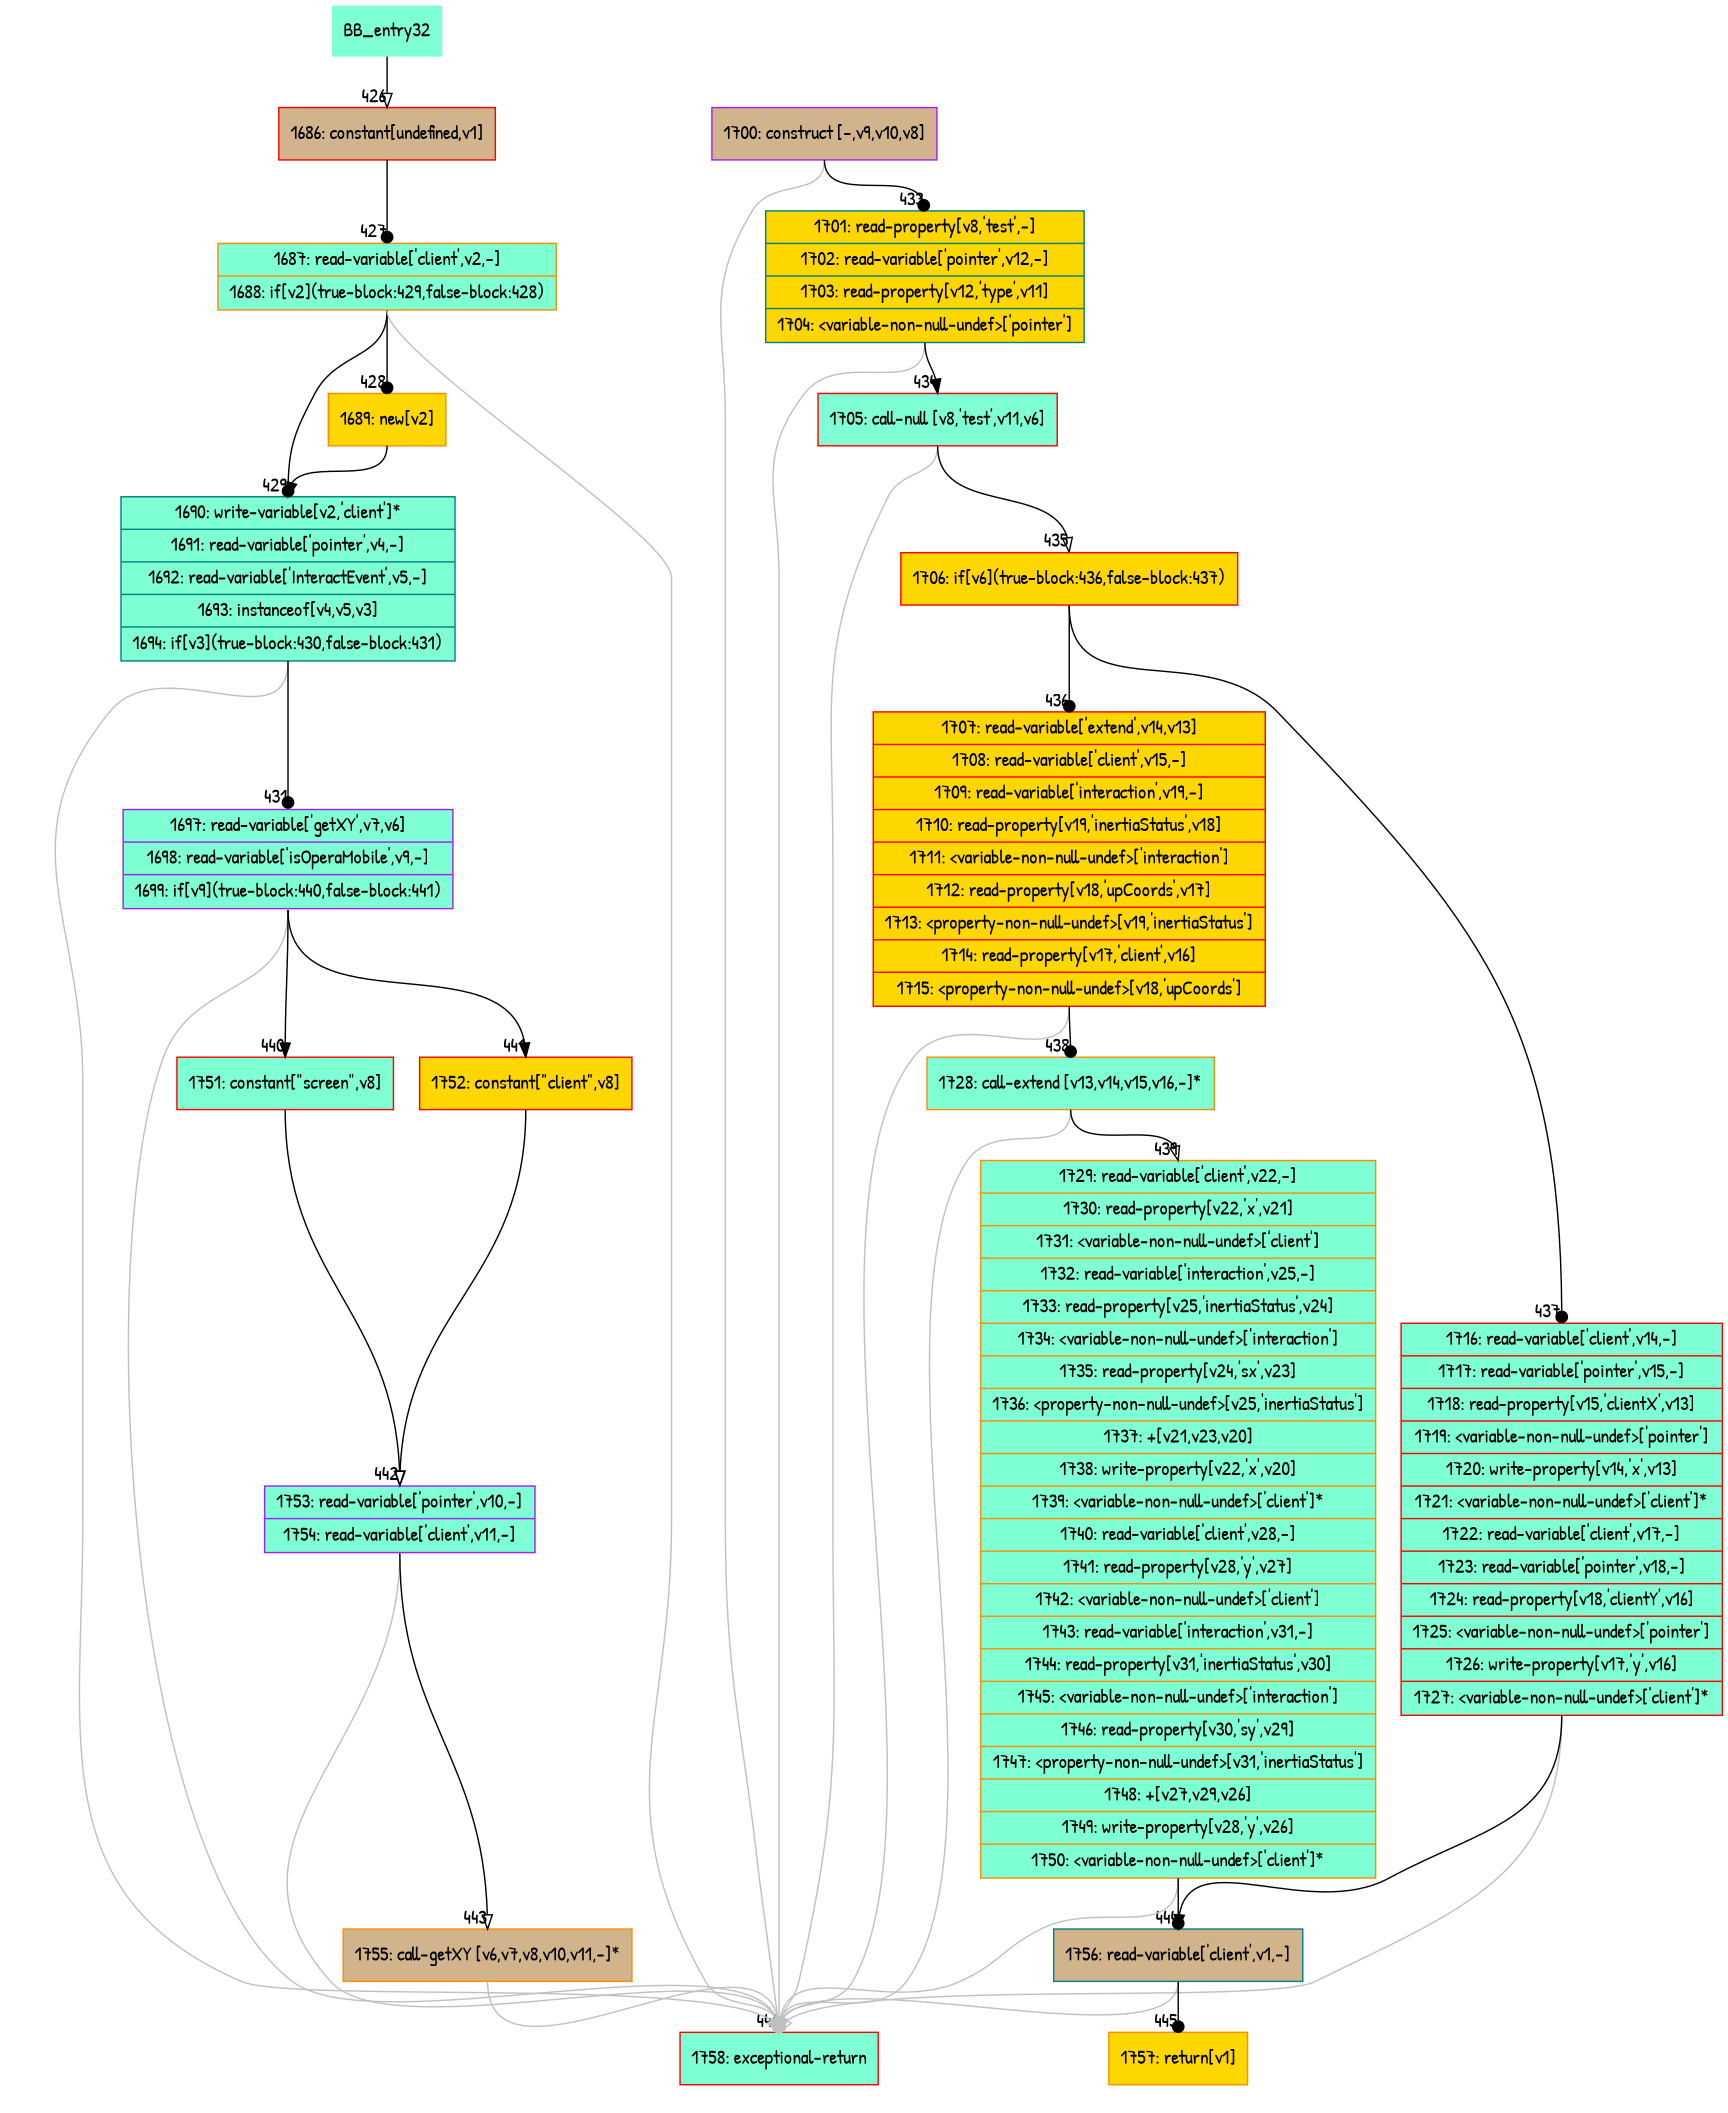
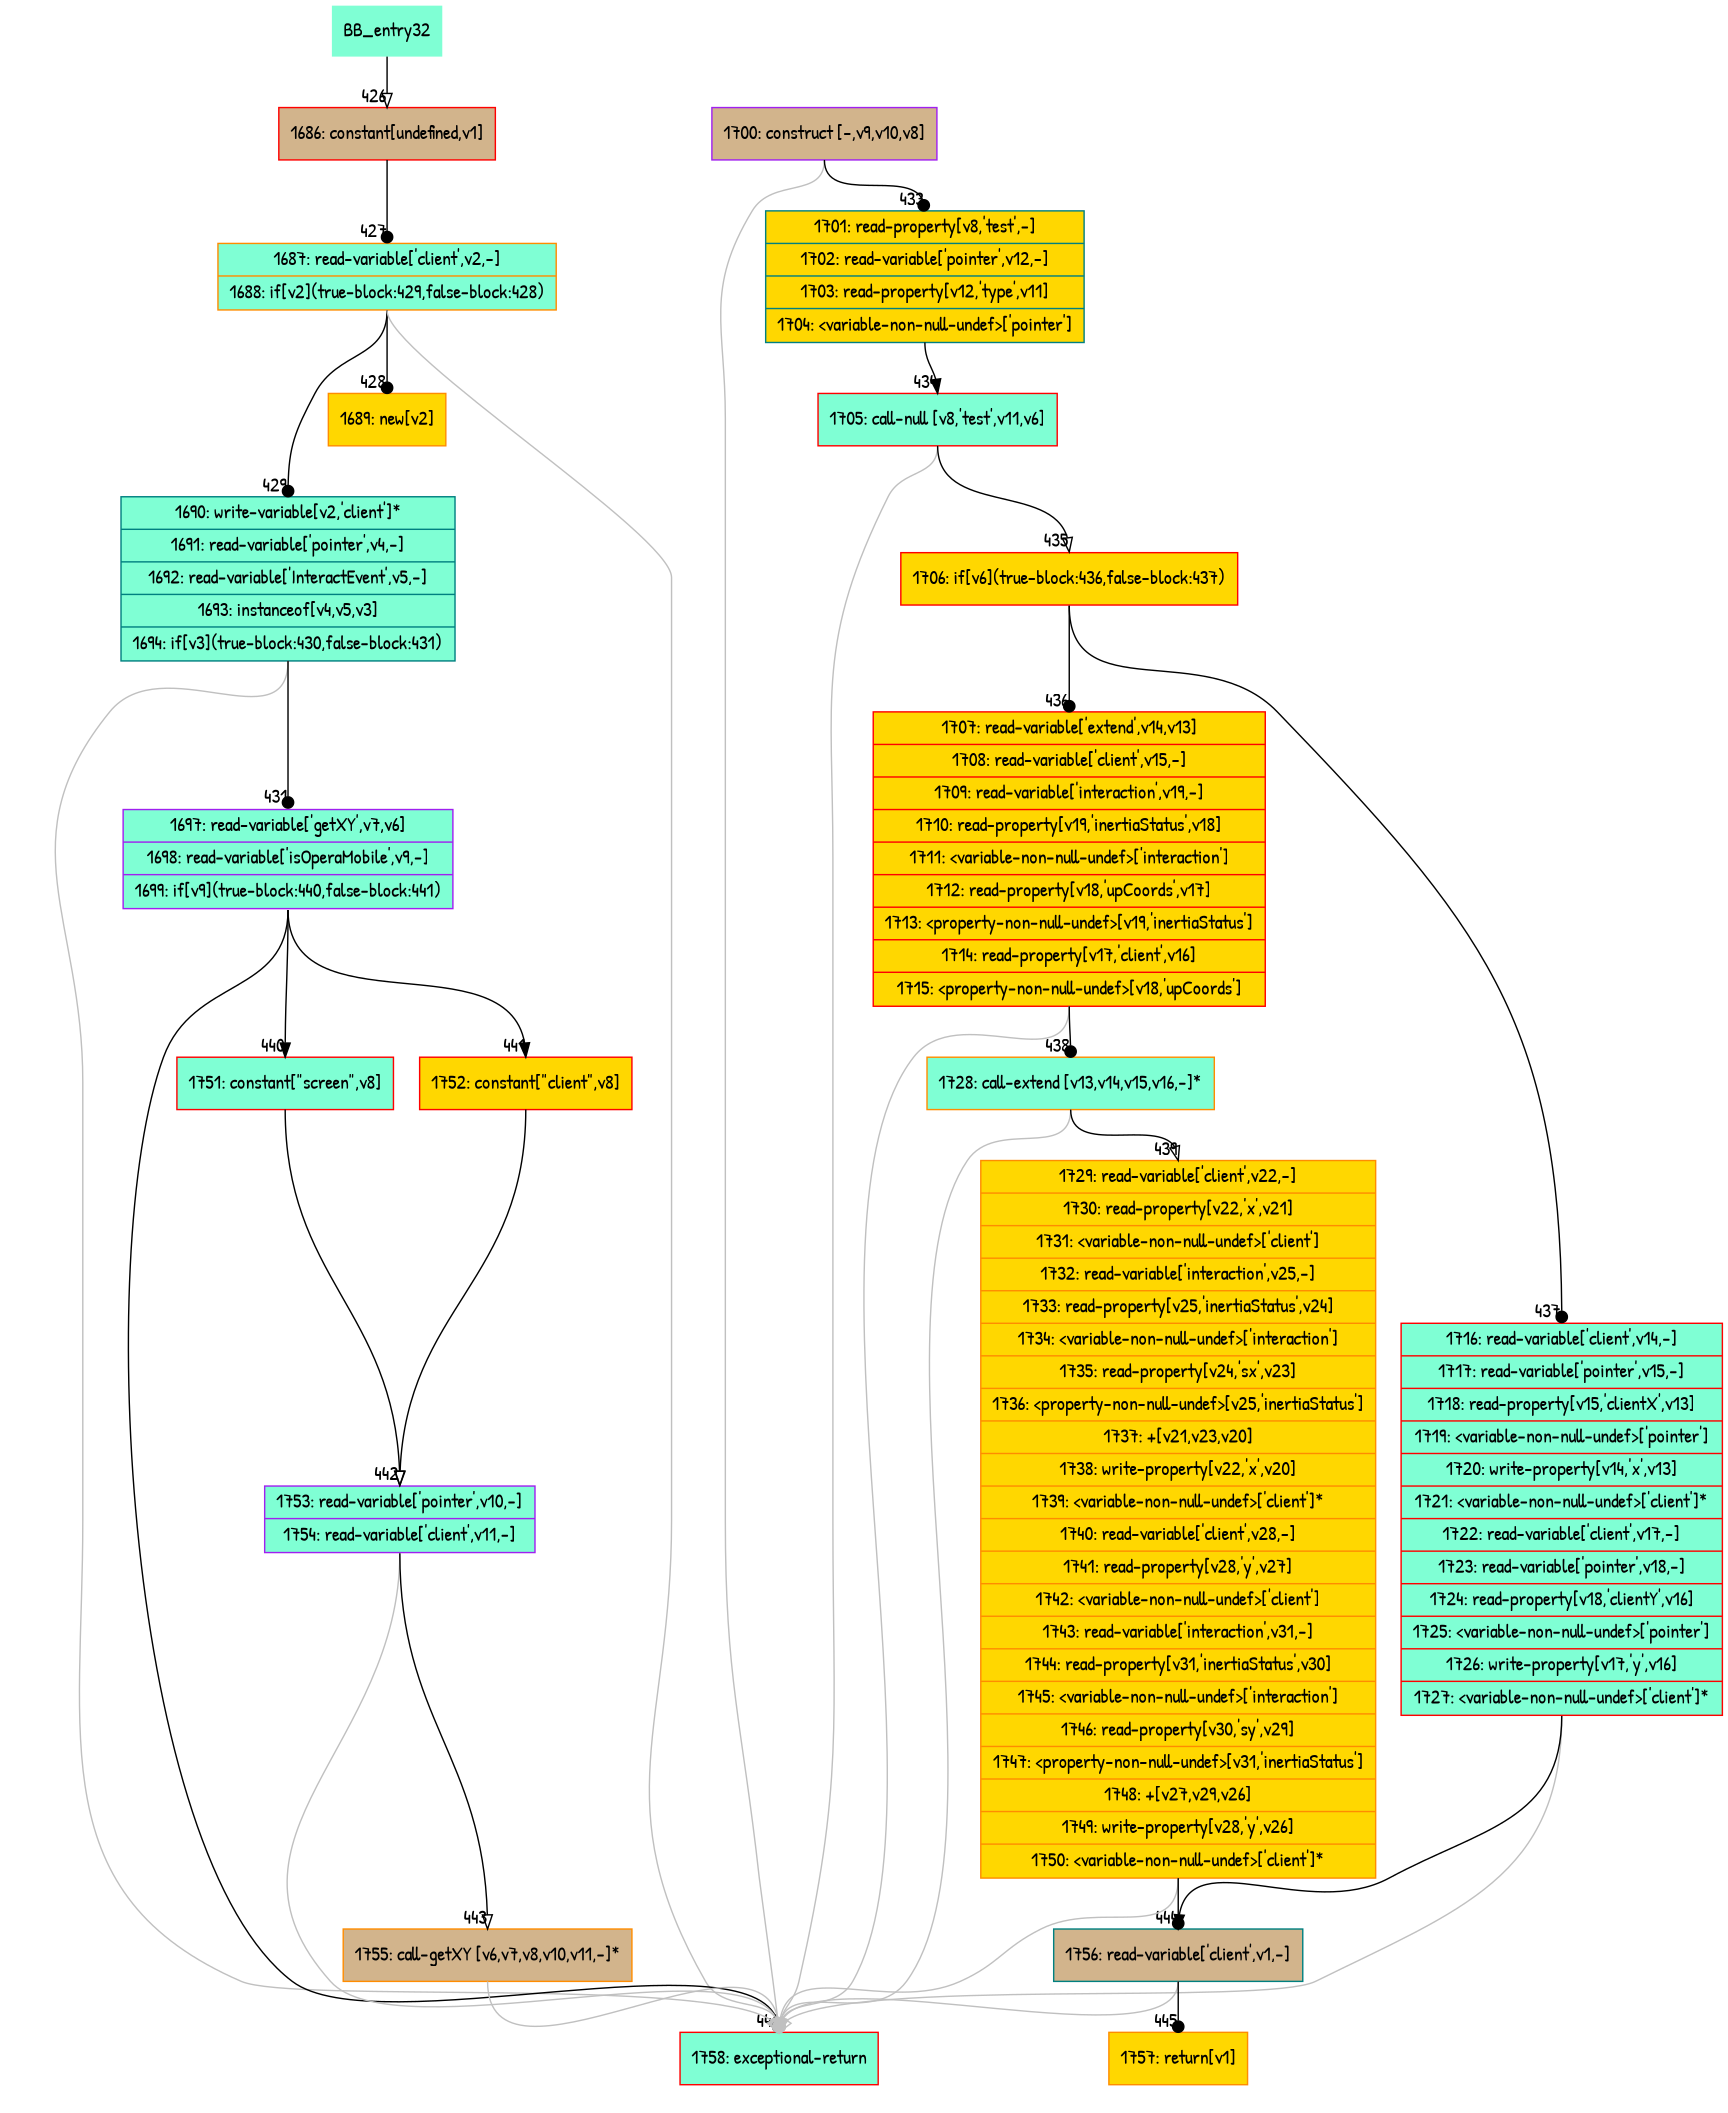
(345, 471) -> none
(779, 1131) -> none
(1178, 1519) -> (1178, 1519)
(160, 1682) -> (160, 1682)
